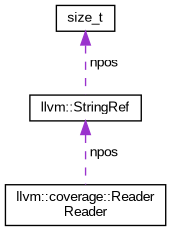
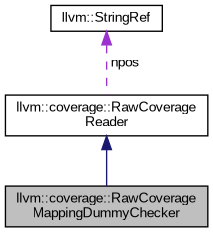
(86, 18) -> none
(86, 205) -> (107, 115)
none -> (107, 206)
